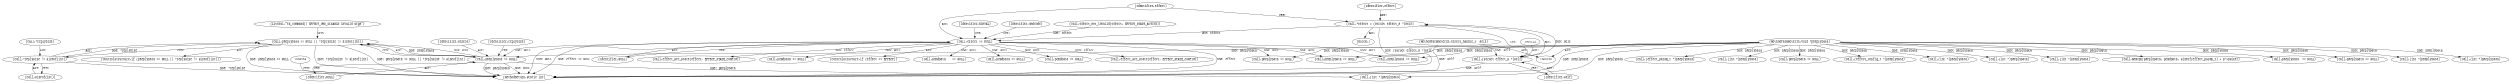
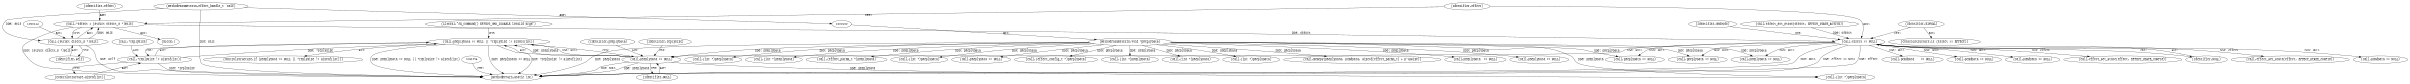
(1115, 24) -> (1800, 24)
(454, 42) -> (608, 42)
(1655, 43) -> (979, 33)
(922, 50) -> (1927, 32)
(40, 77) -> (80, 77)
